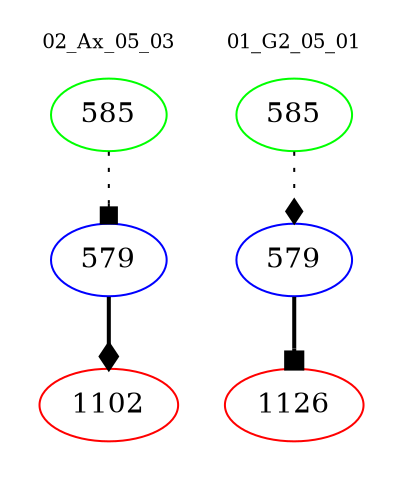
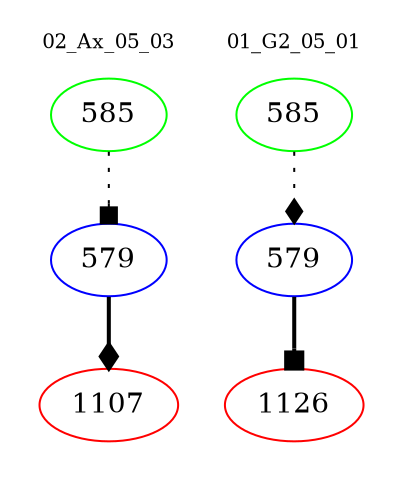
(109, 405) -> (109, 405)
